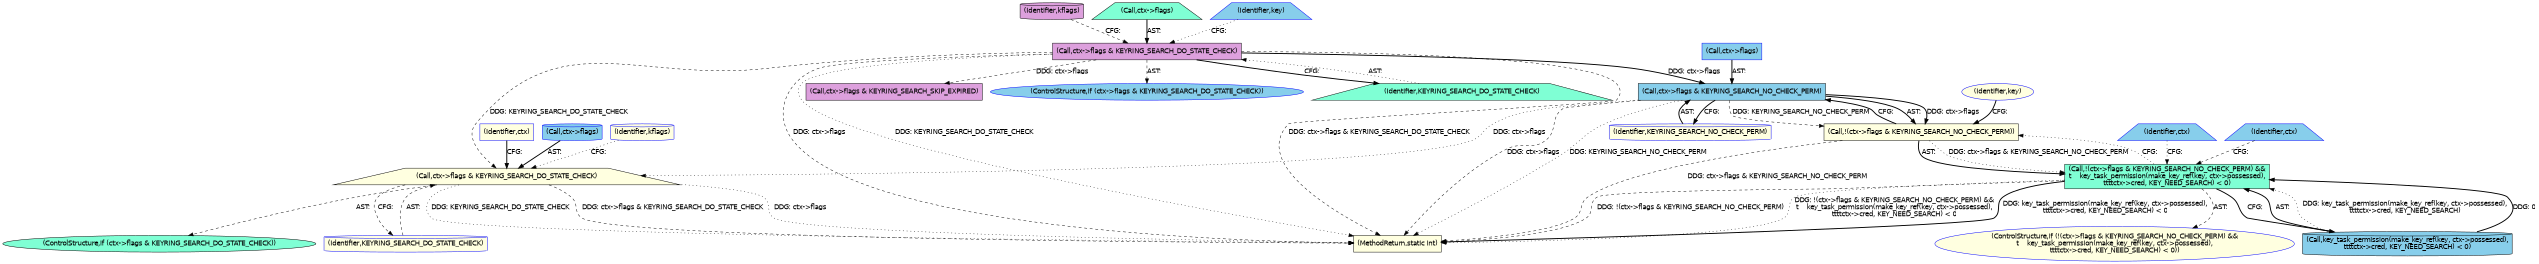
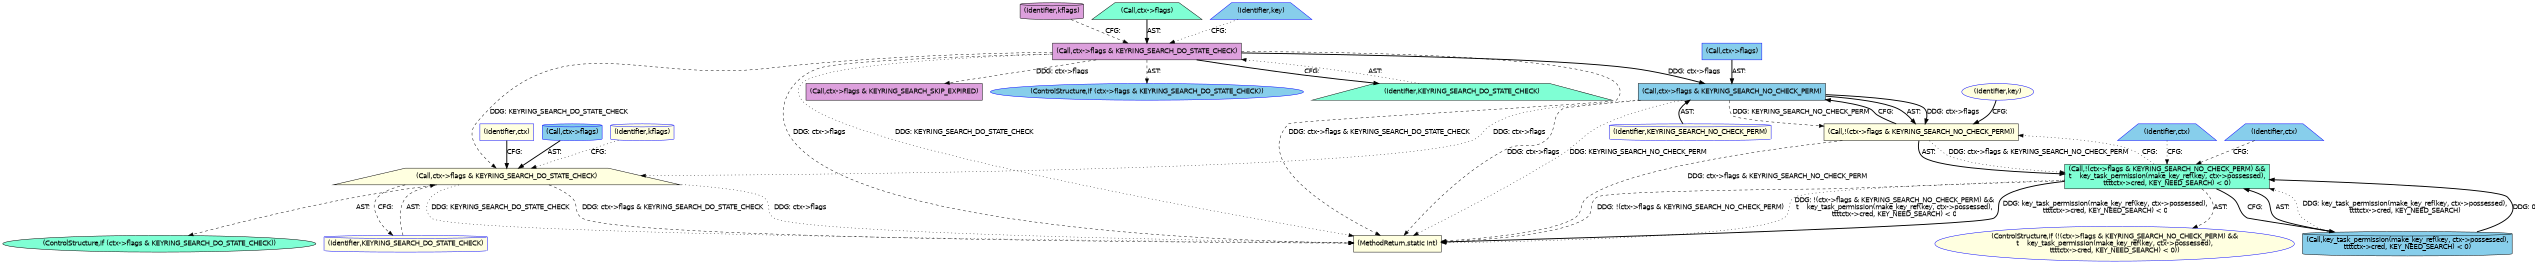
(1704, 108) -> none
